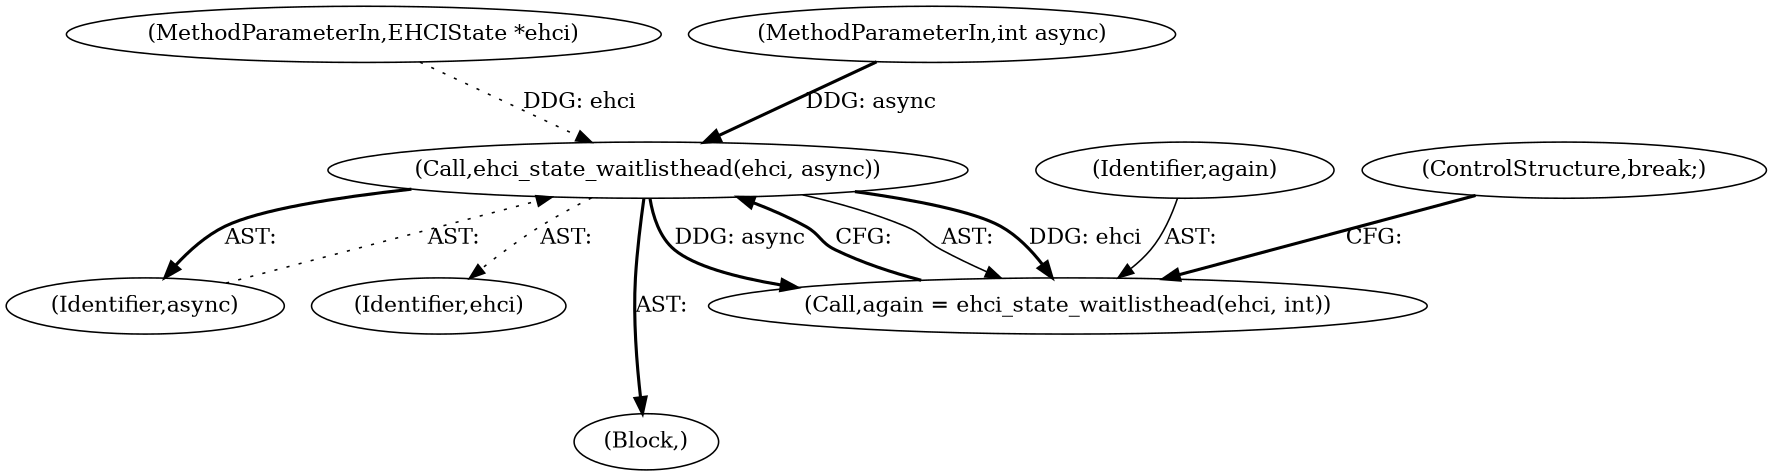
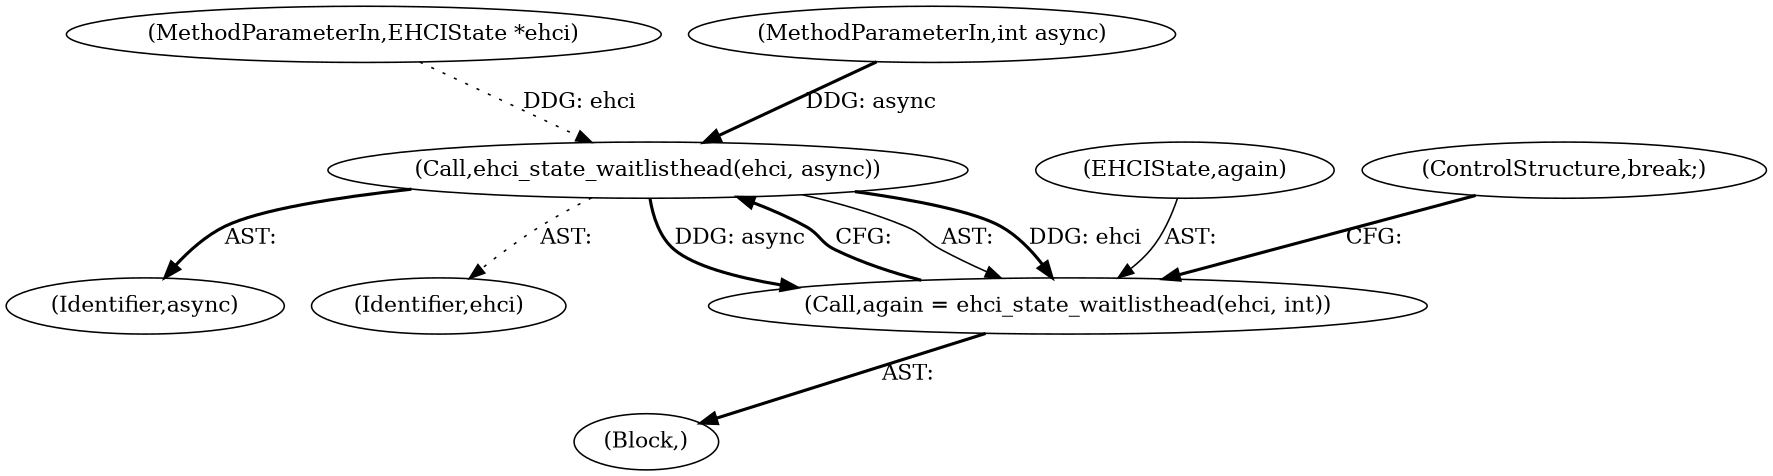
(1185, 170) -> (1185, 170)
(381, 242) -> none
(635, 298) -> (851, 376)
